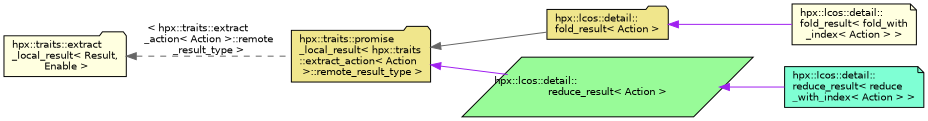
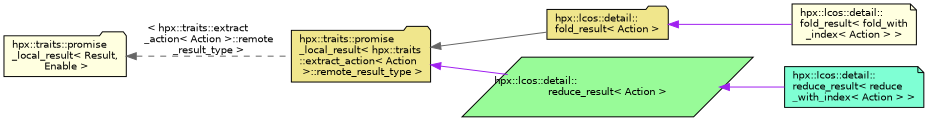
(65, 56) -> (65, 56)
